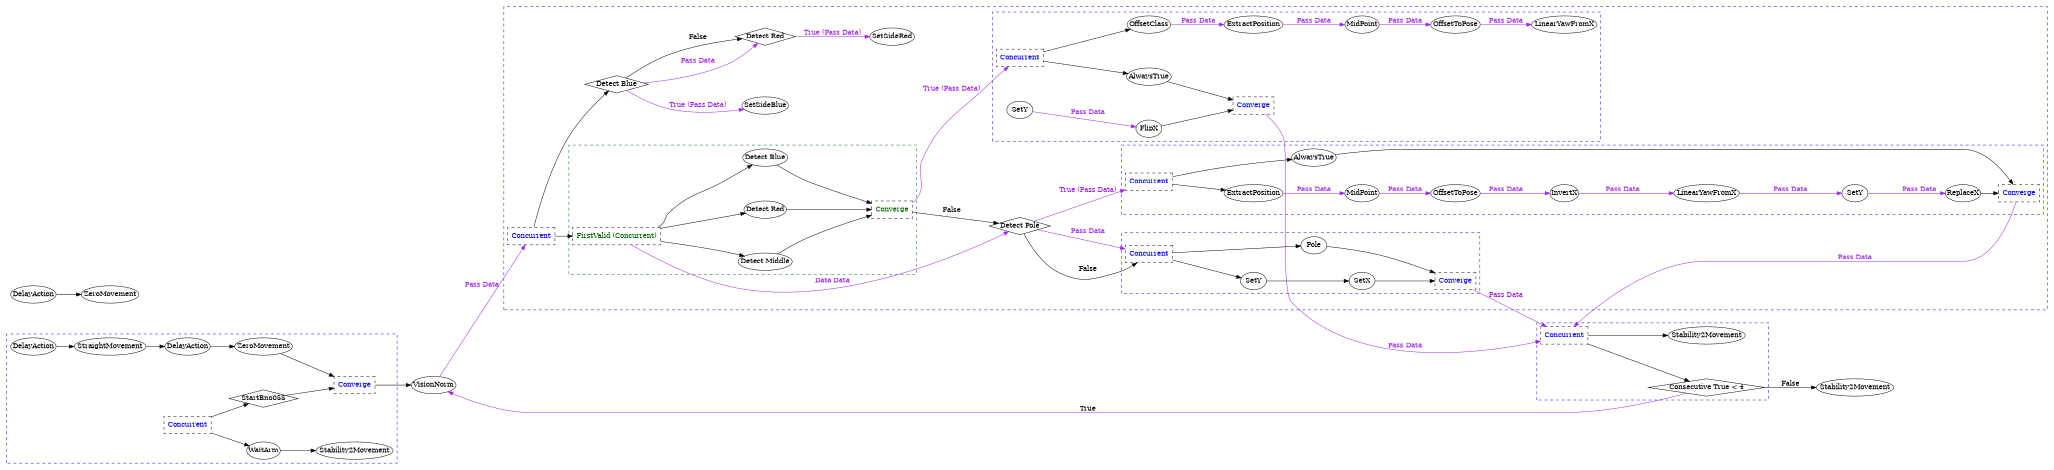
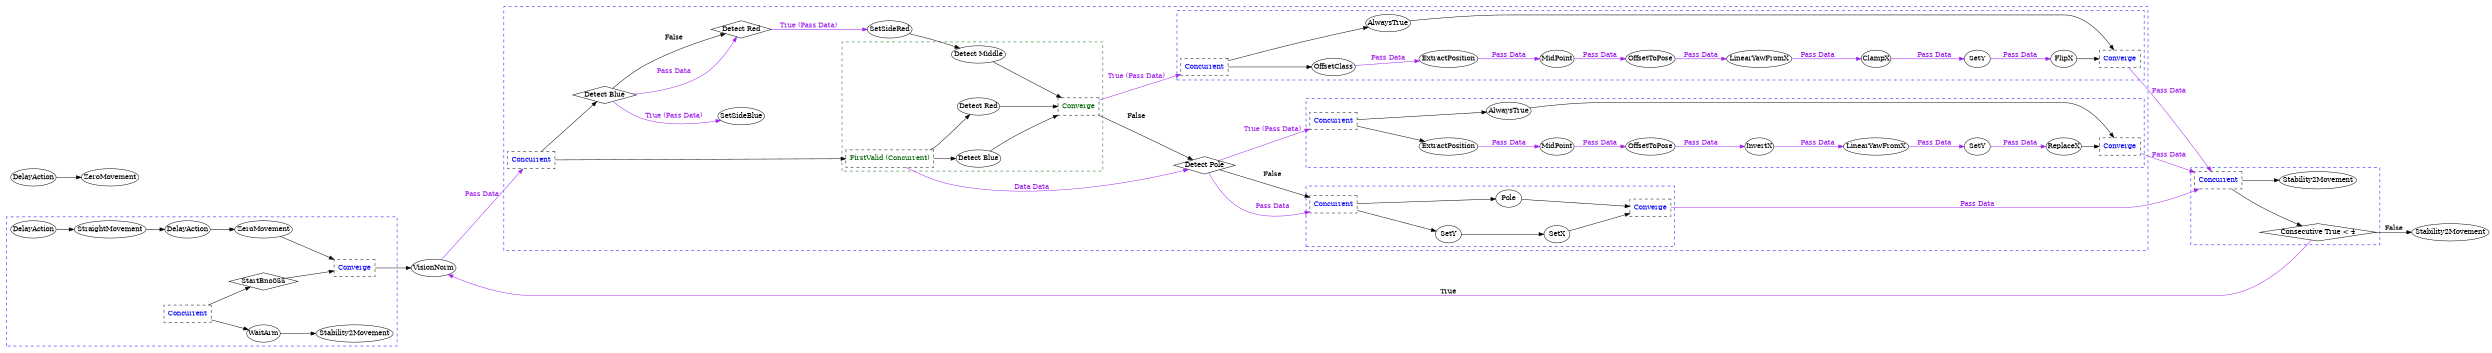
none -> (1876, 59)
(700, 247) -> (930, 39)
